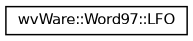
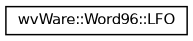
(97, 21) -> (97, 21)
